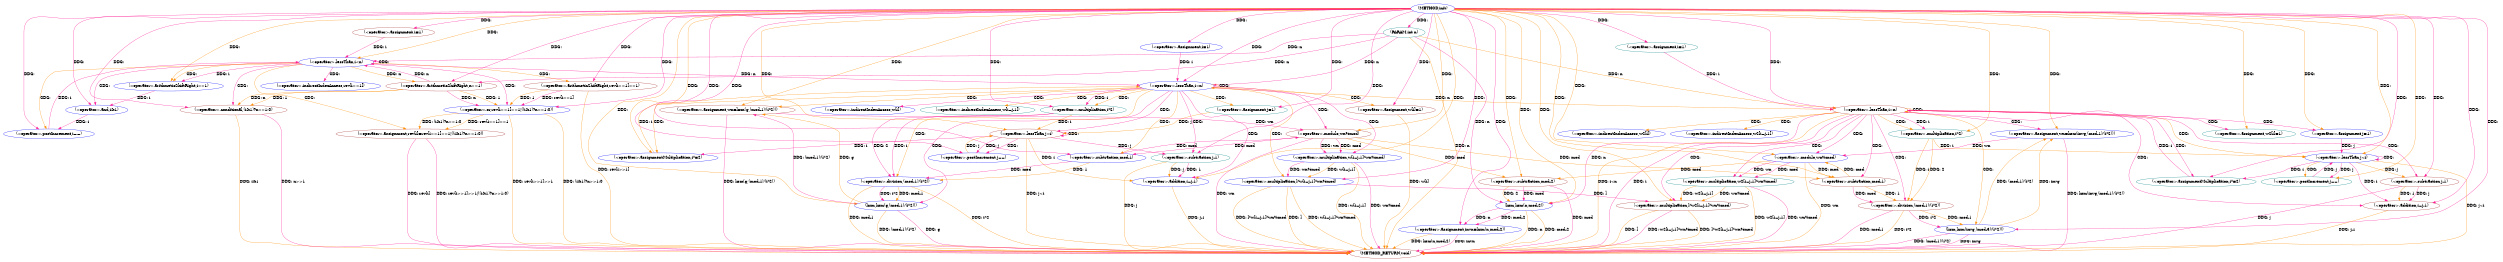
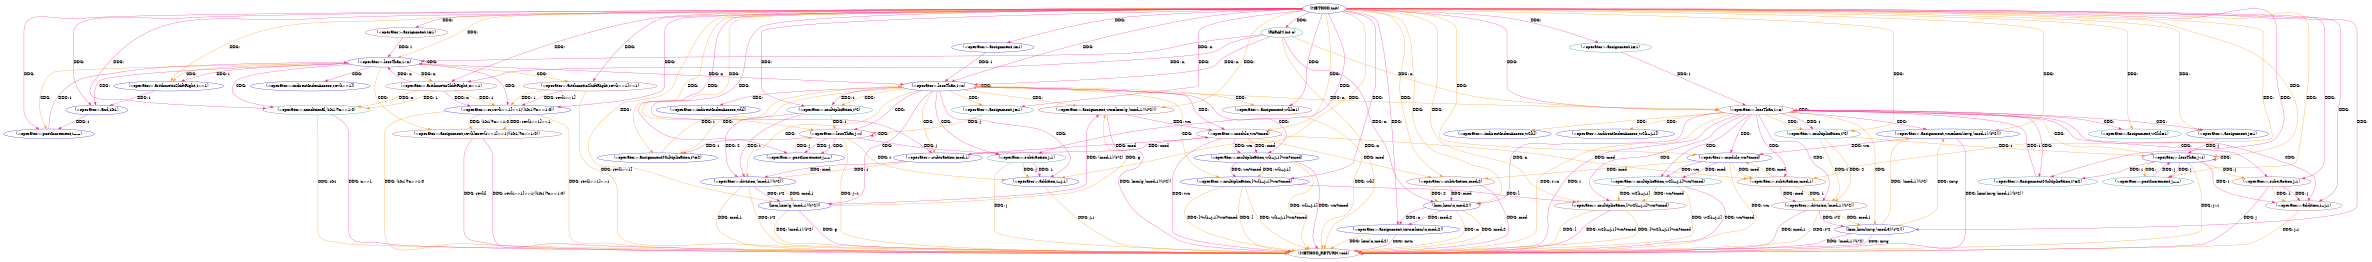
(233, 110) -> (317, 110)
(978, 110) -> none
